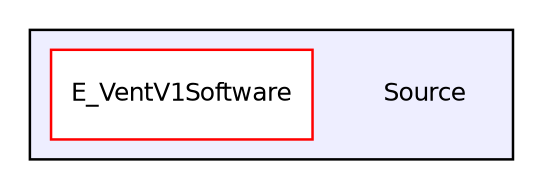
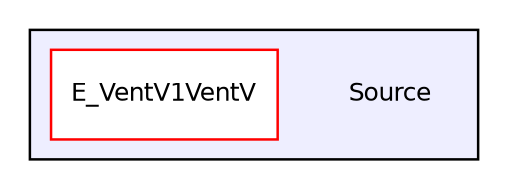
(182, 95) -> (164, 95)
